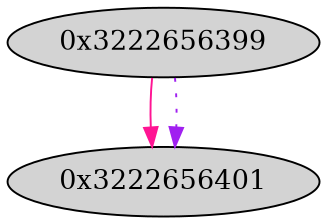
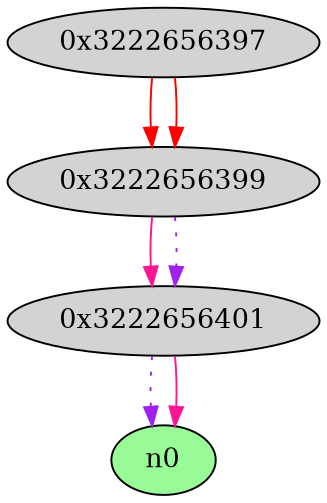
none -> (164, 43)
none -> (164, 460)
